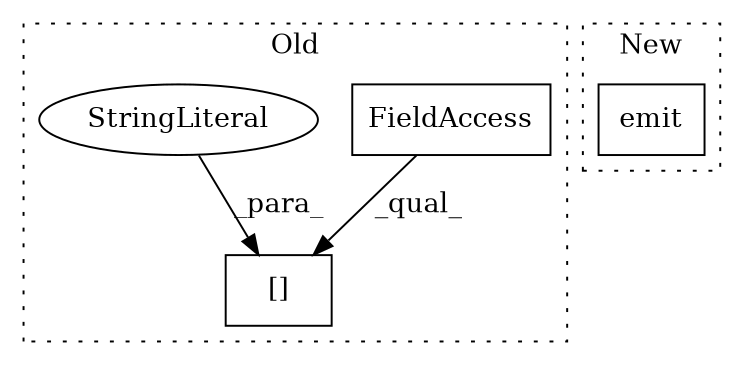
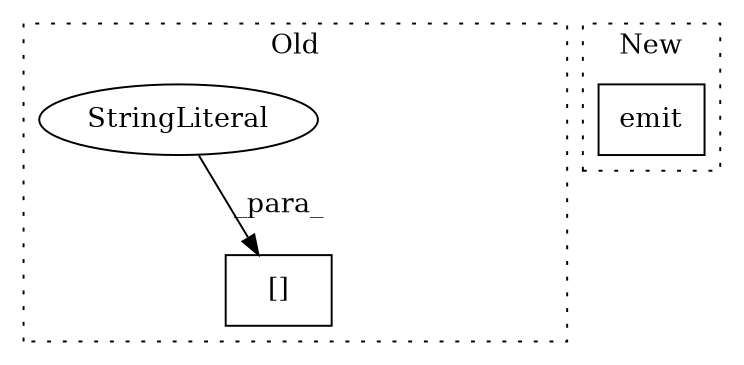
(451, 120) -> none
